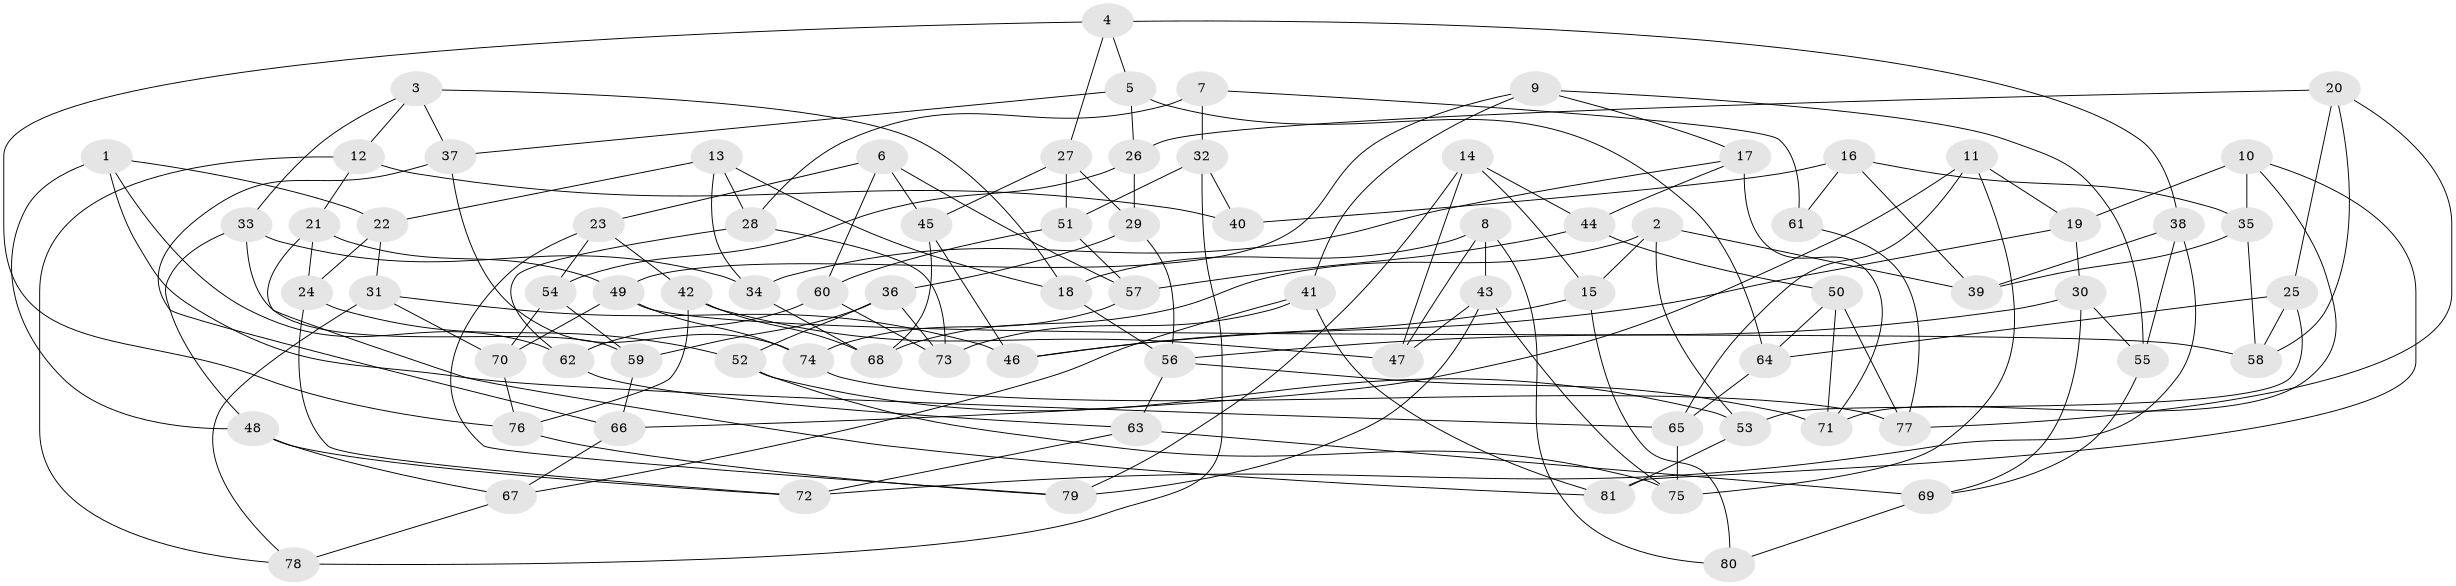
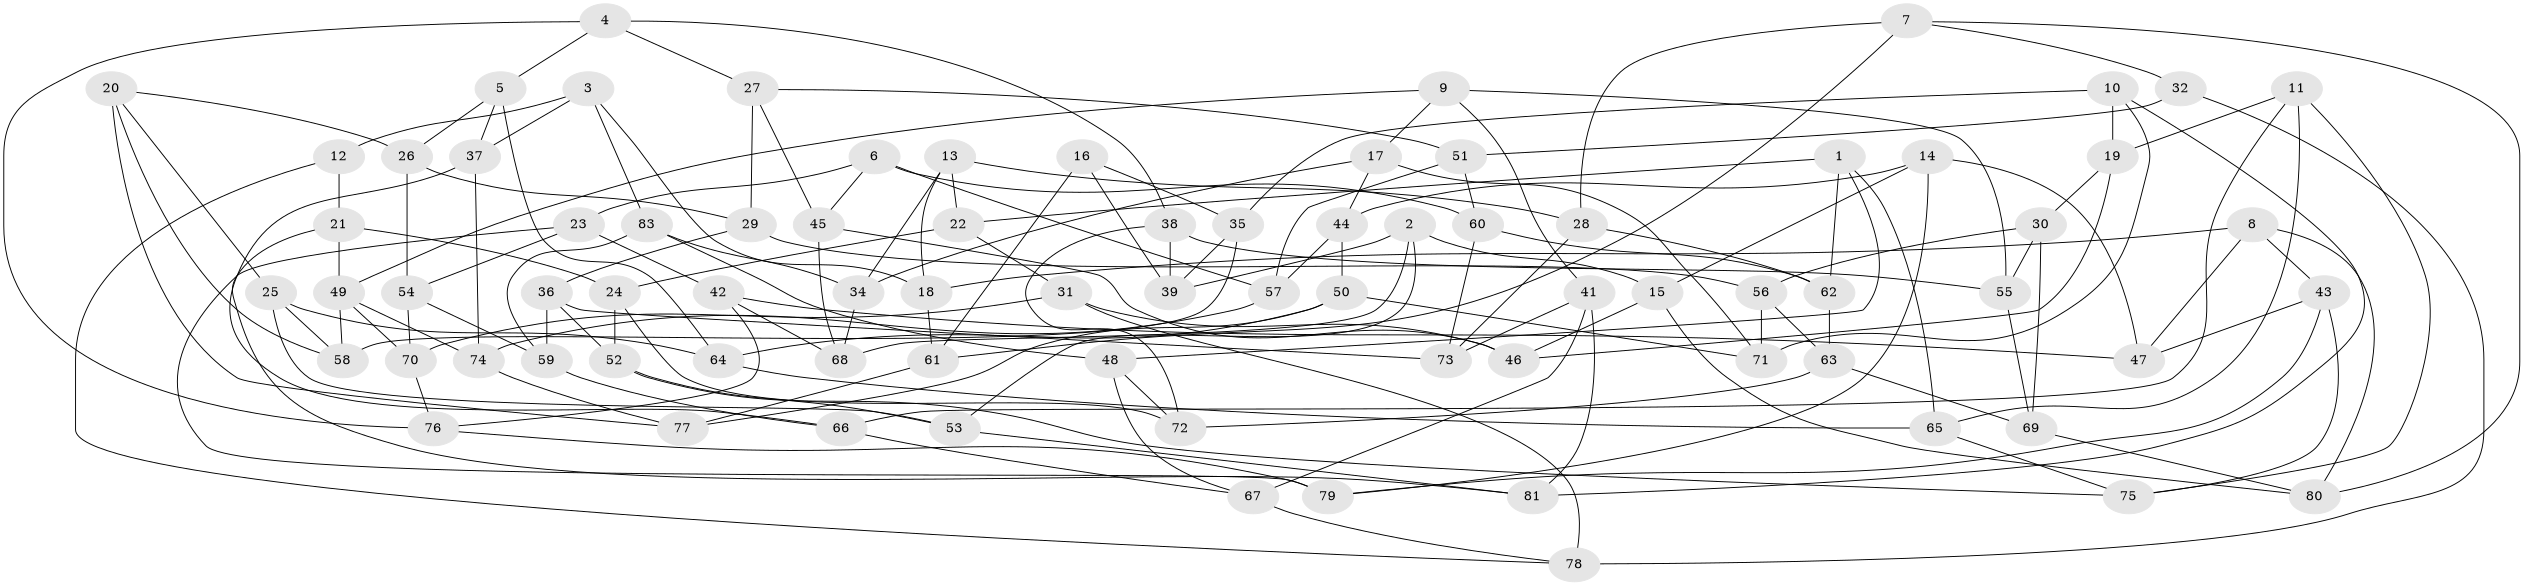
none -> (2460, 92)
(246, 225) -> (647, 225)
(1238, 225) -> none
(1118, 327) -> (930, 327)
